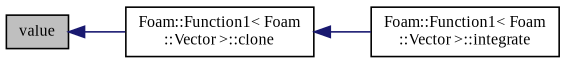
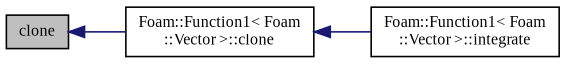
(37, 32) -> (37, 32)
